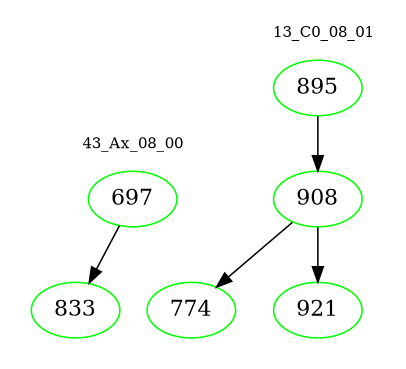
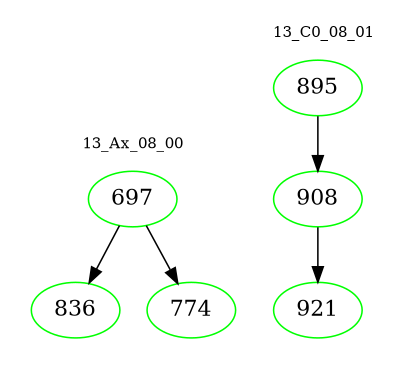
(133, 144) -> (133, 144)
(272, 240) -> (158, 248)
(76, 310) -> (76, 310)
